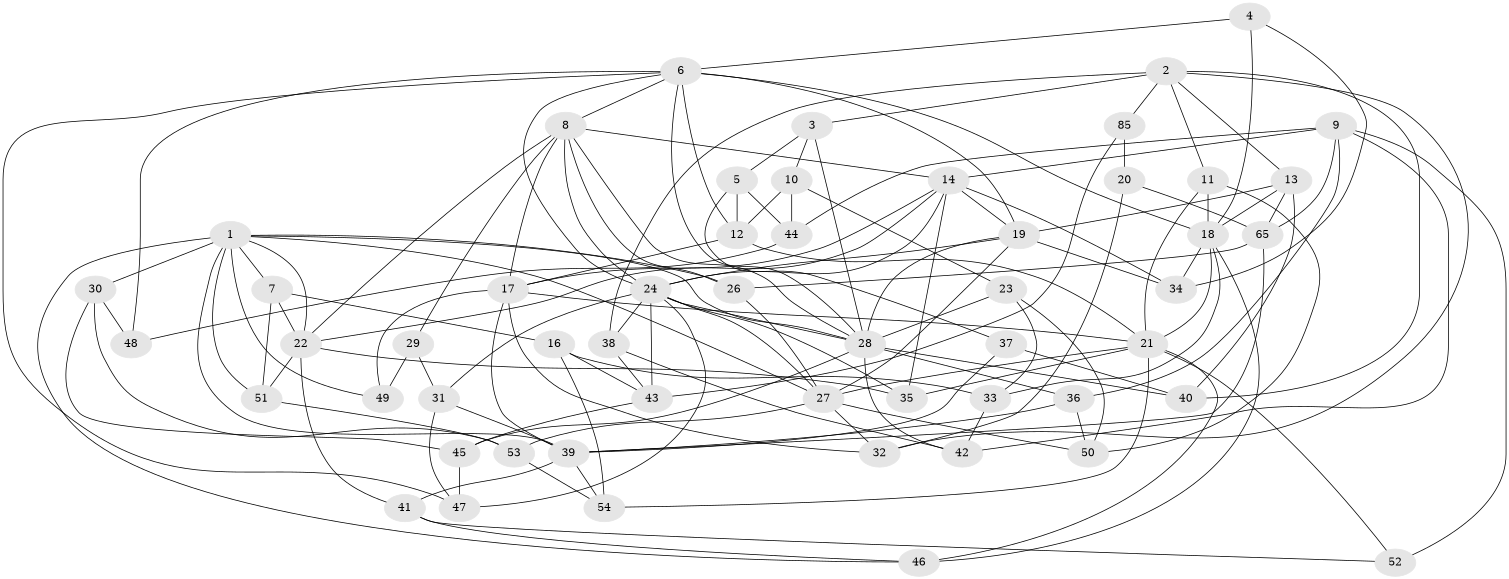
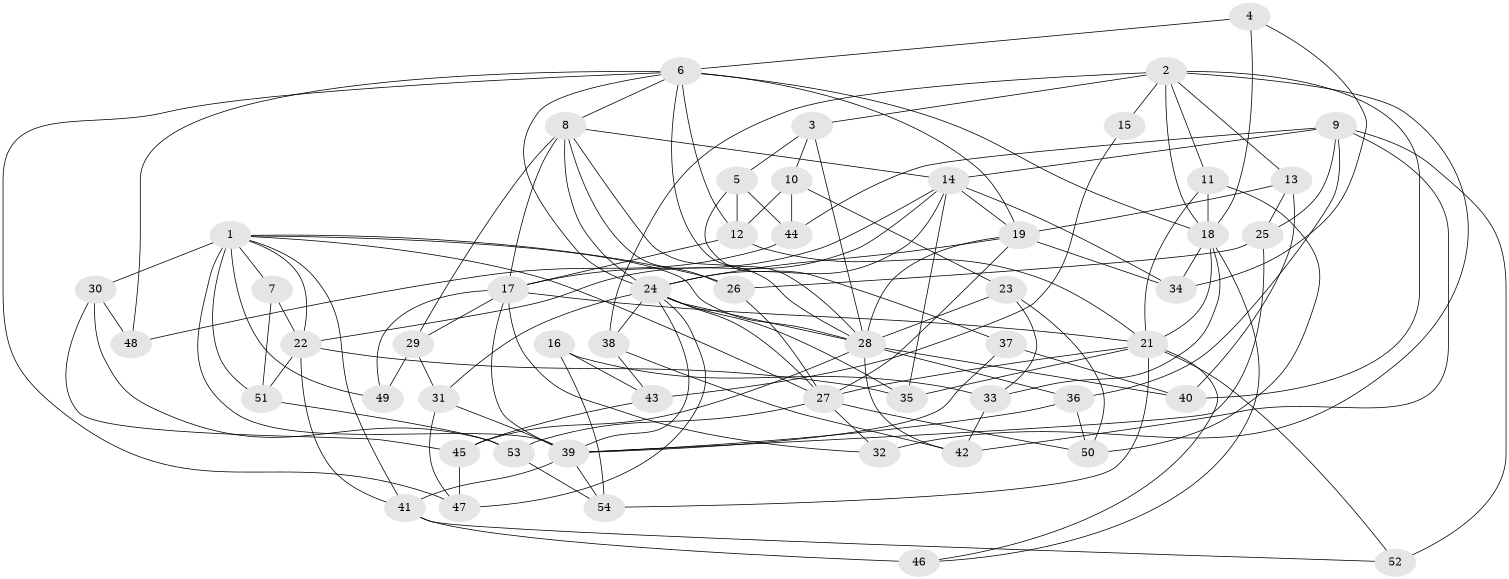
(1125, 126) -> (1125, 126)
(1125, 180) -> none
(1250, 208) -> (1171, 157)
(428, 229) -> none
(1263, 235) -> (1263, 235)
none -> (472, 311)
(413, 317) -> none
(651, 344) -> (683, 405)
(320, 518) -> (341, 343)
